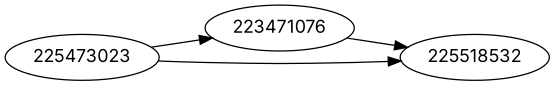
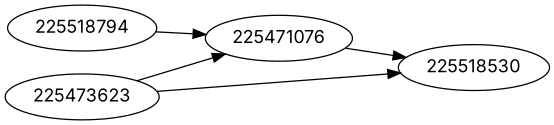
none -> (82, 28)
(280, 28) -> (279, 38)
(82, 57) -> (82, 97)
(475, 57) -> (474, 68)
